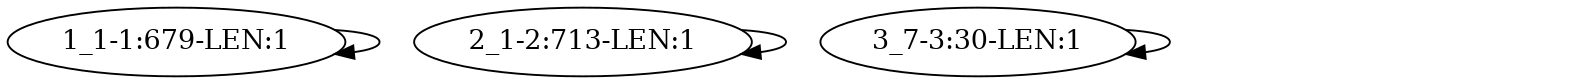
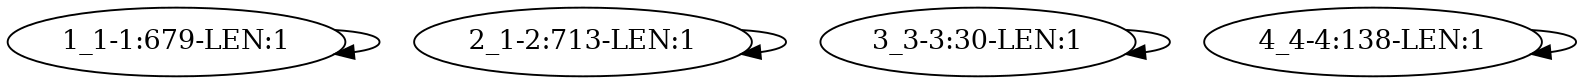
(978, 42) -> (978, 42)
none -> (1373, 42)
